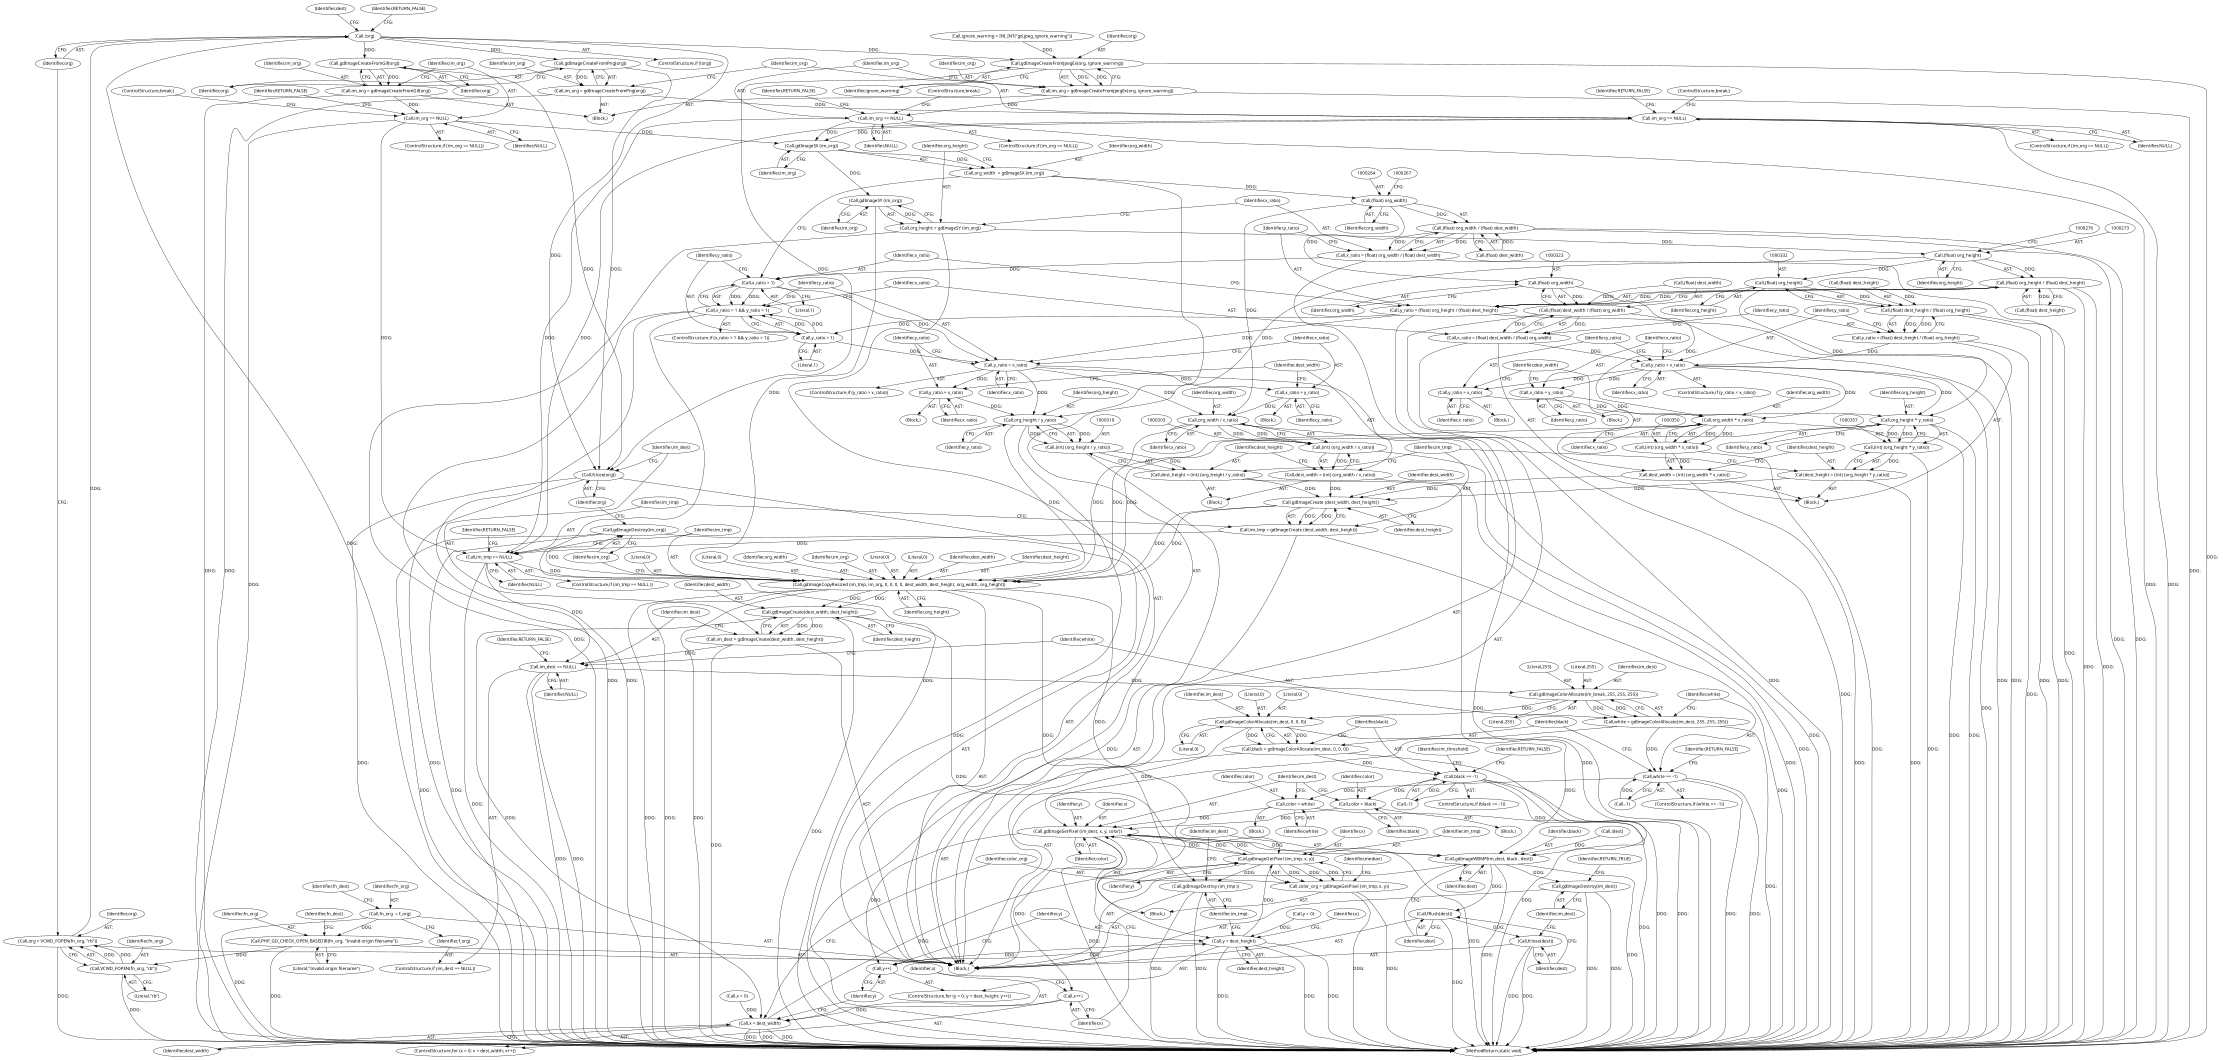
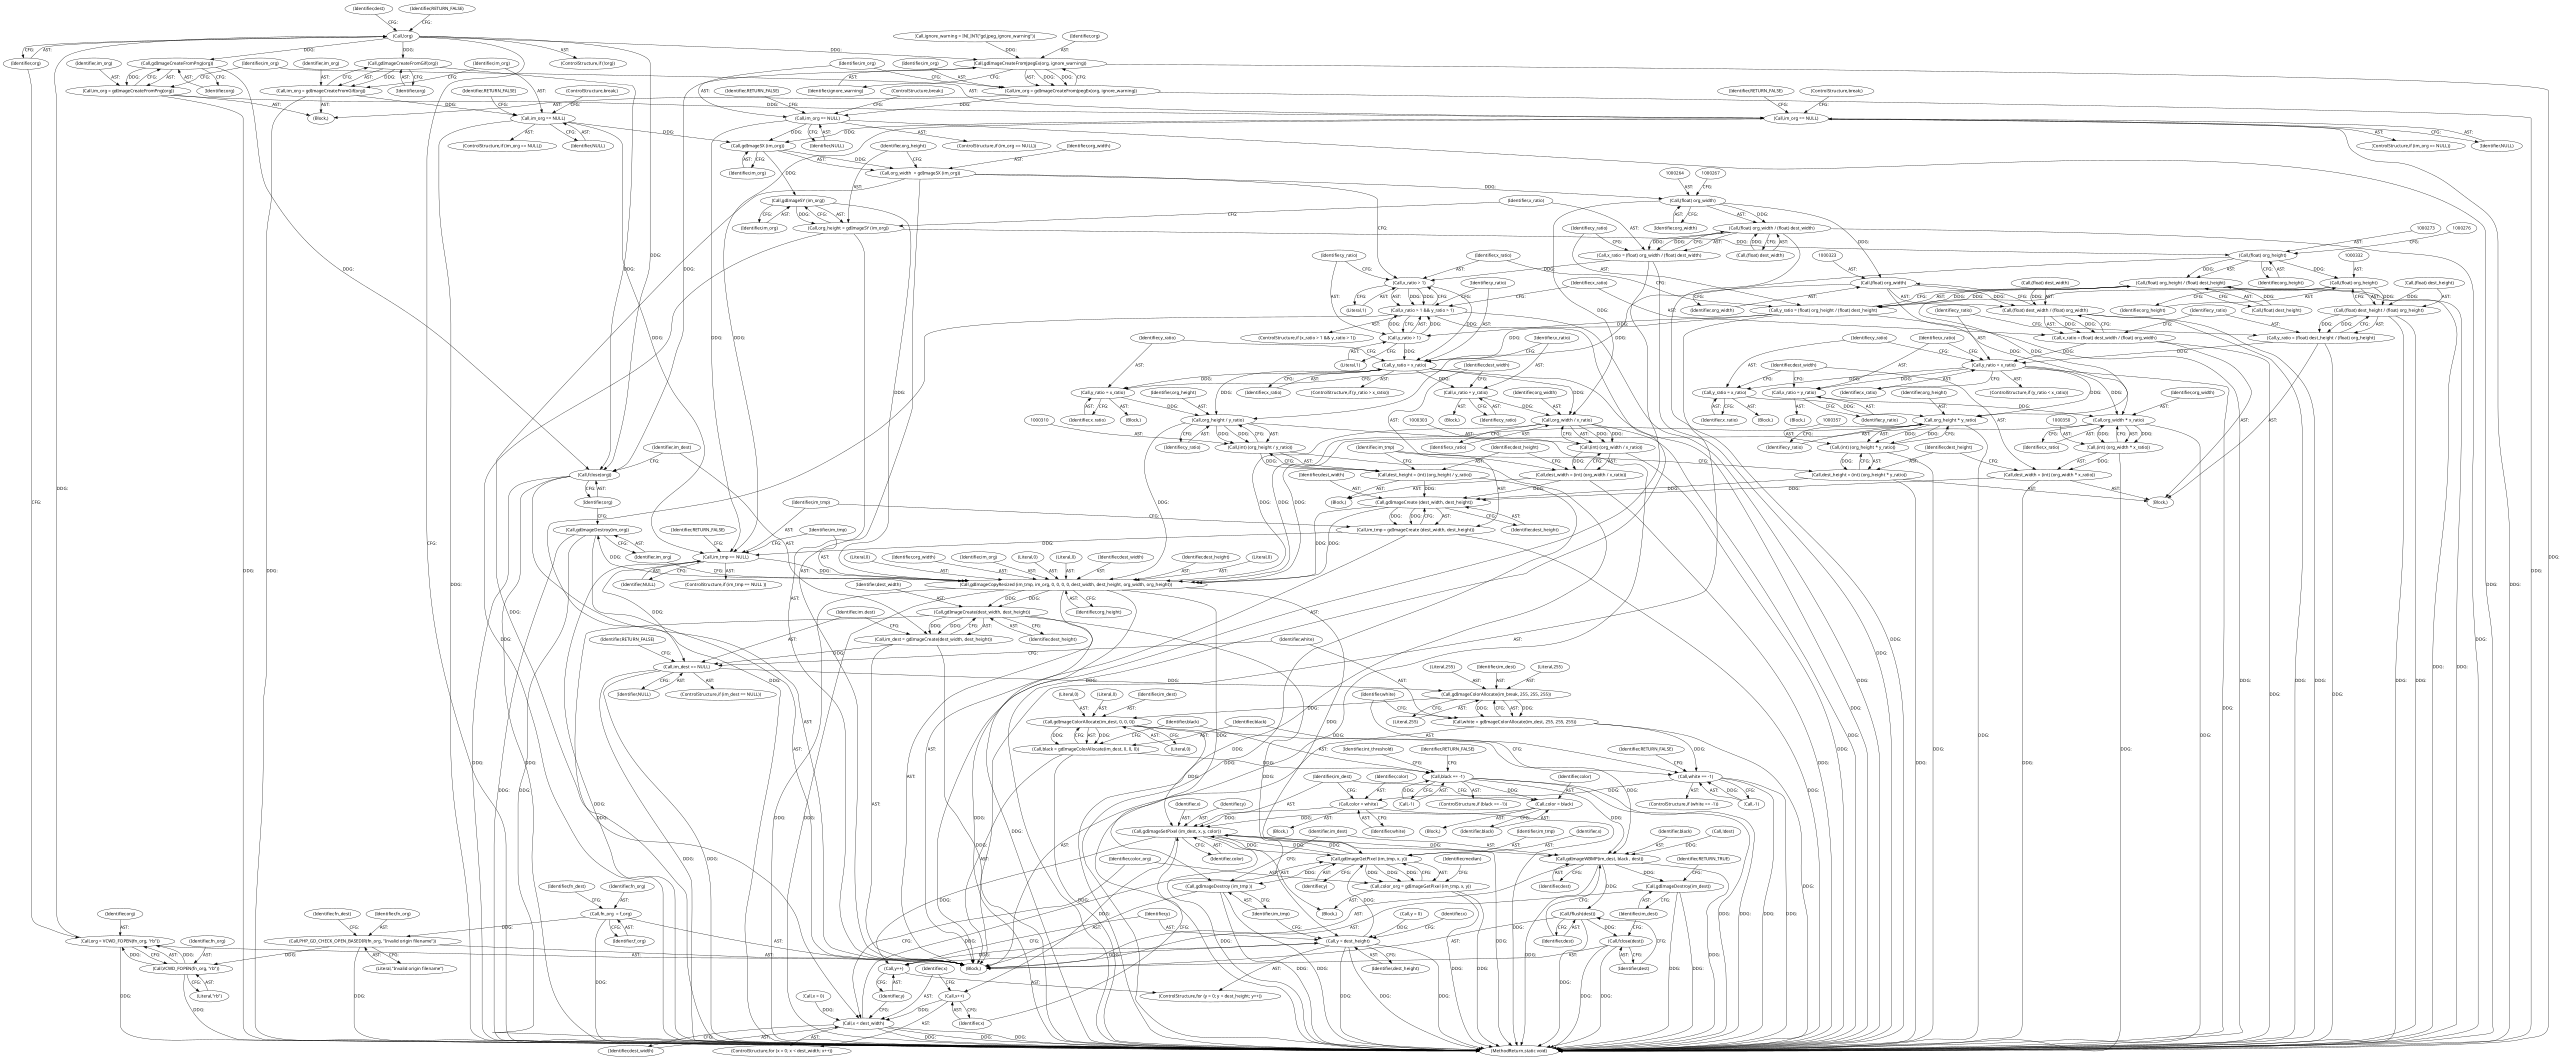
(353, 544) -> (432, 544)
none -> (652, 853)
(445, 955) -> (624, 928)
